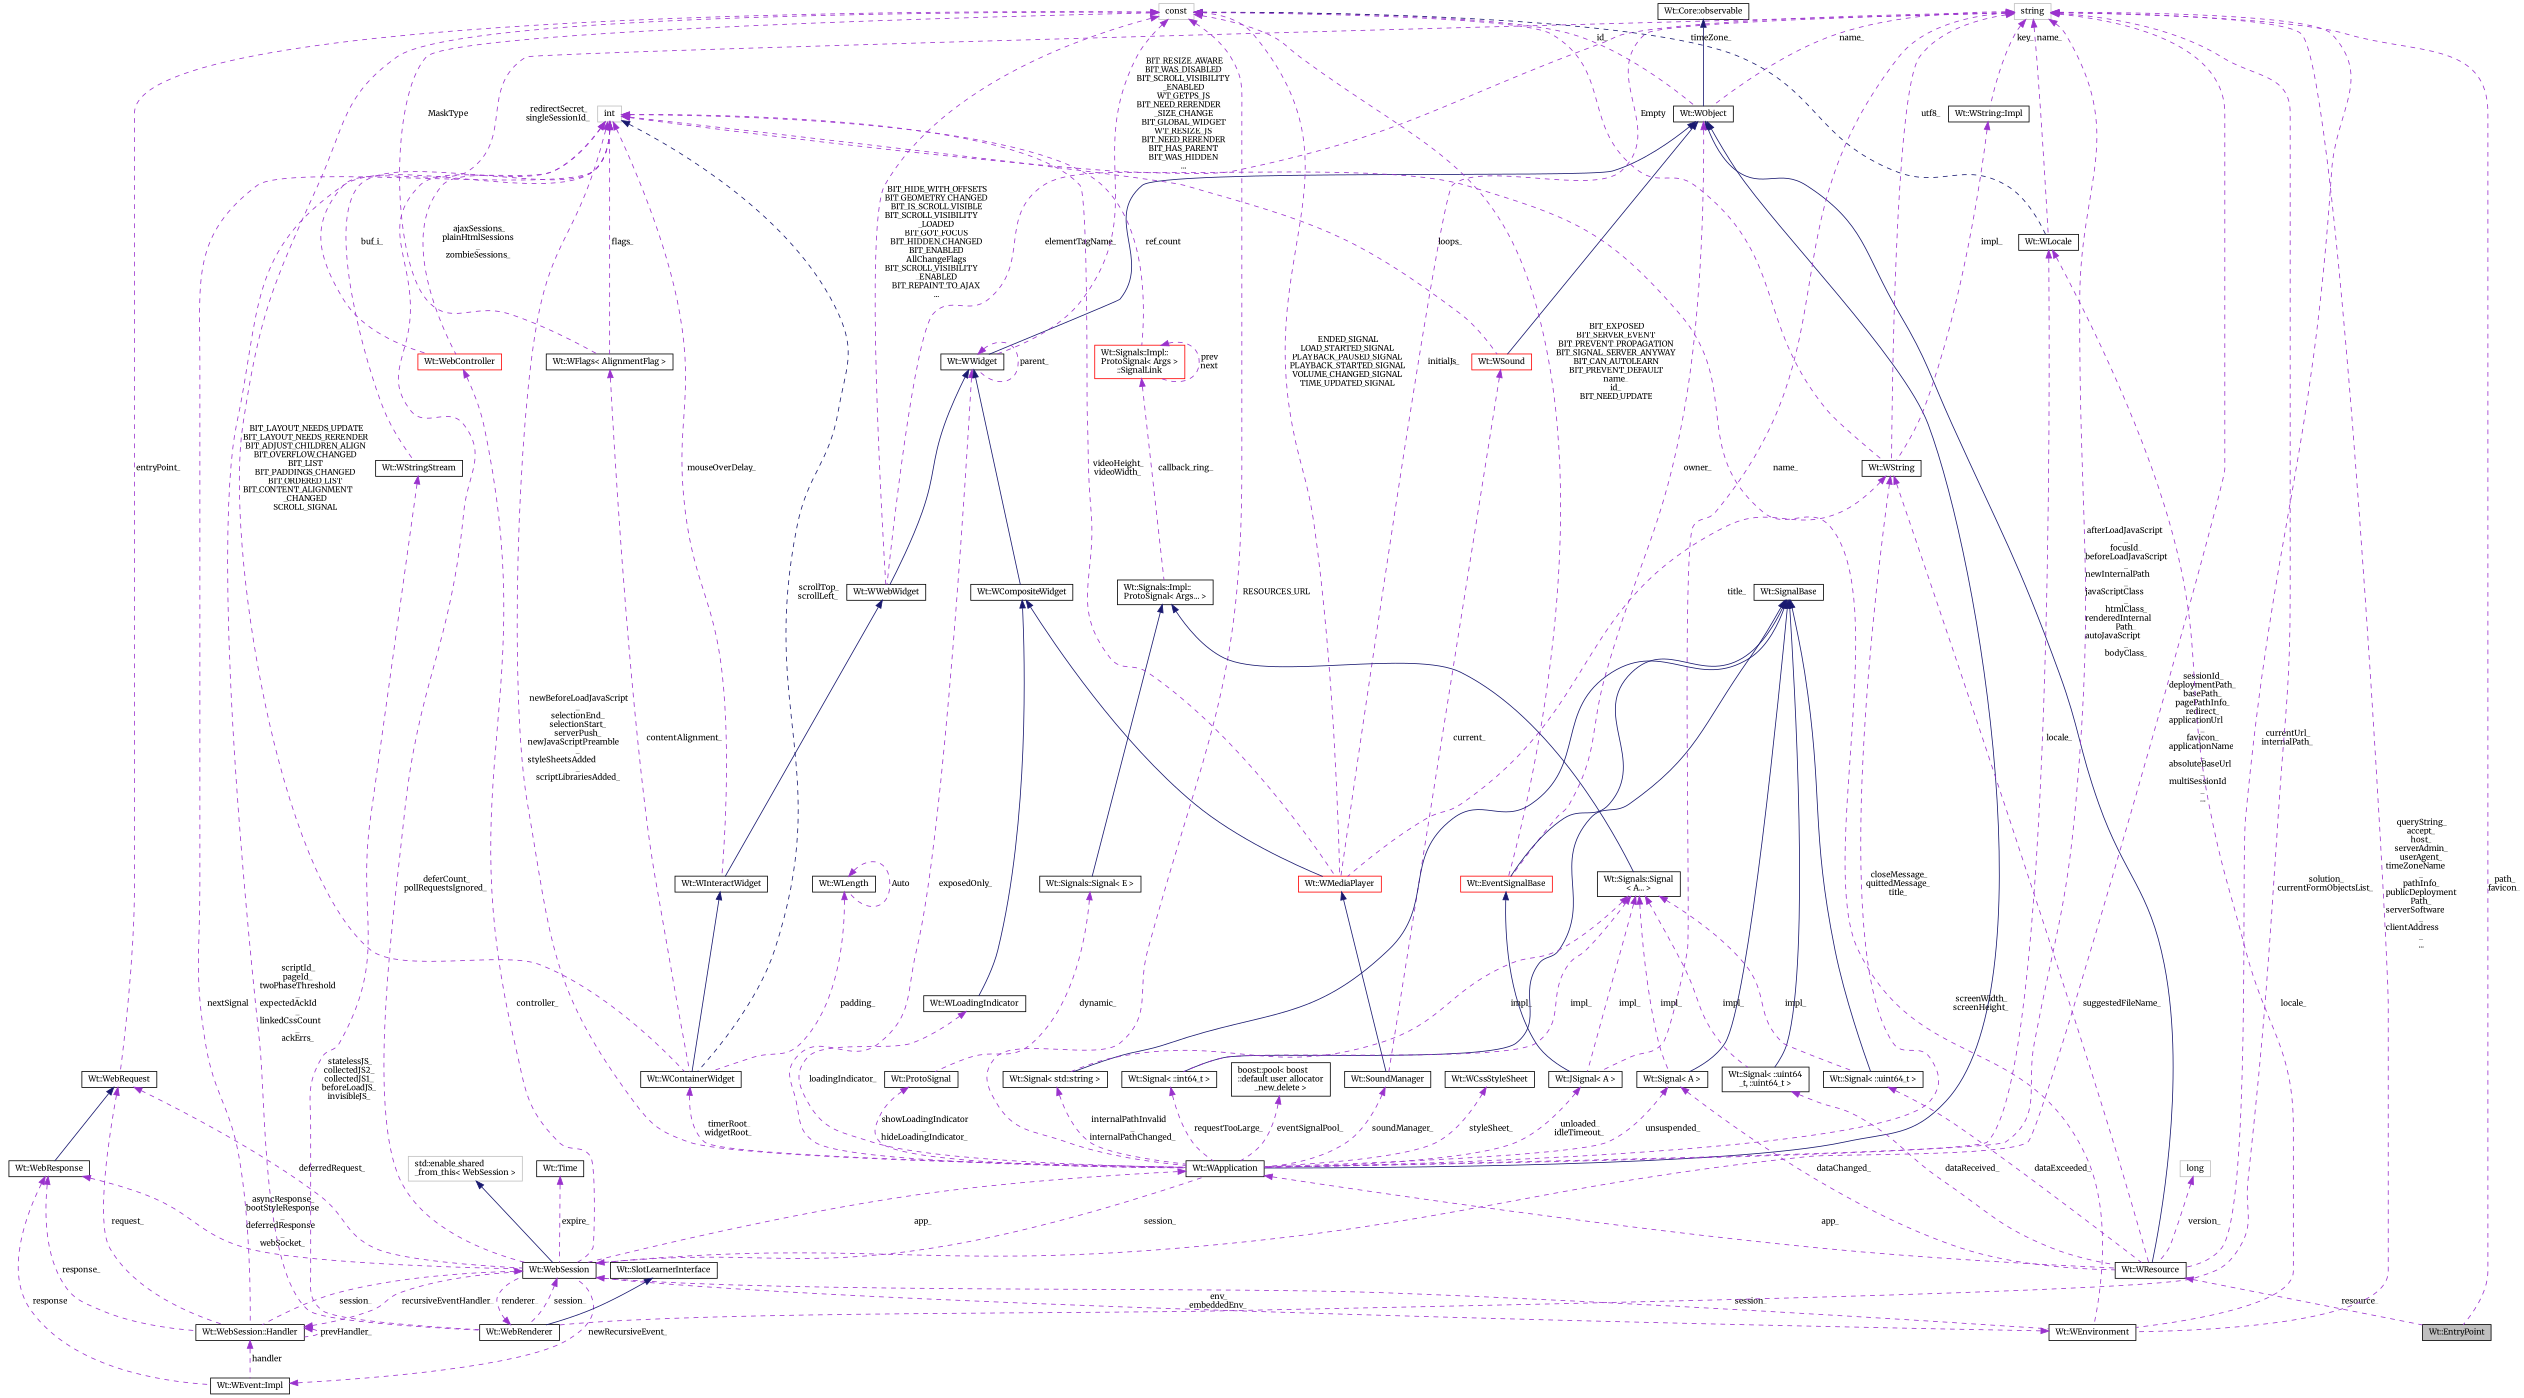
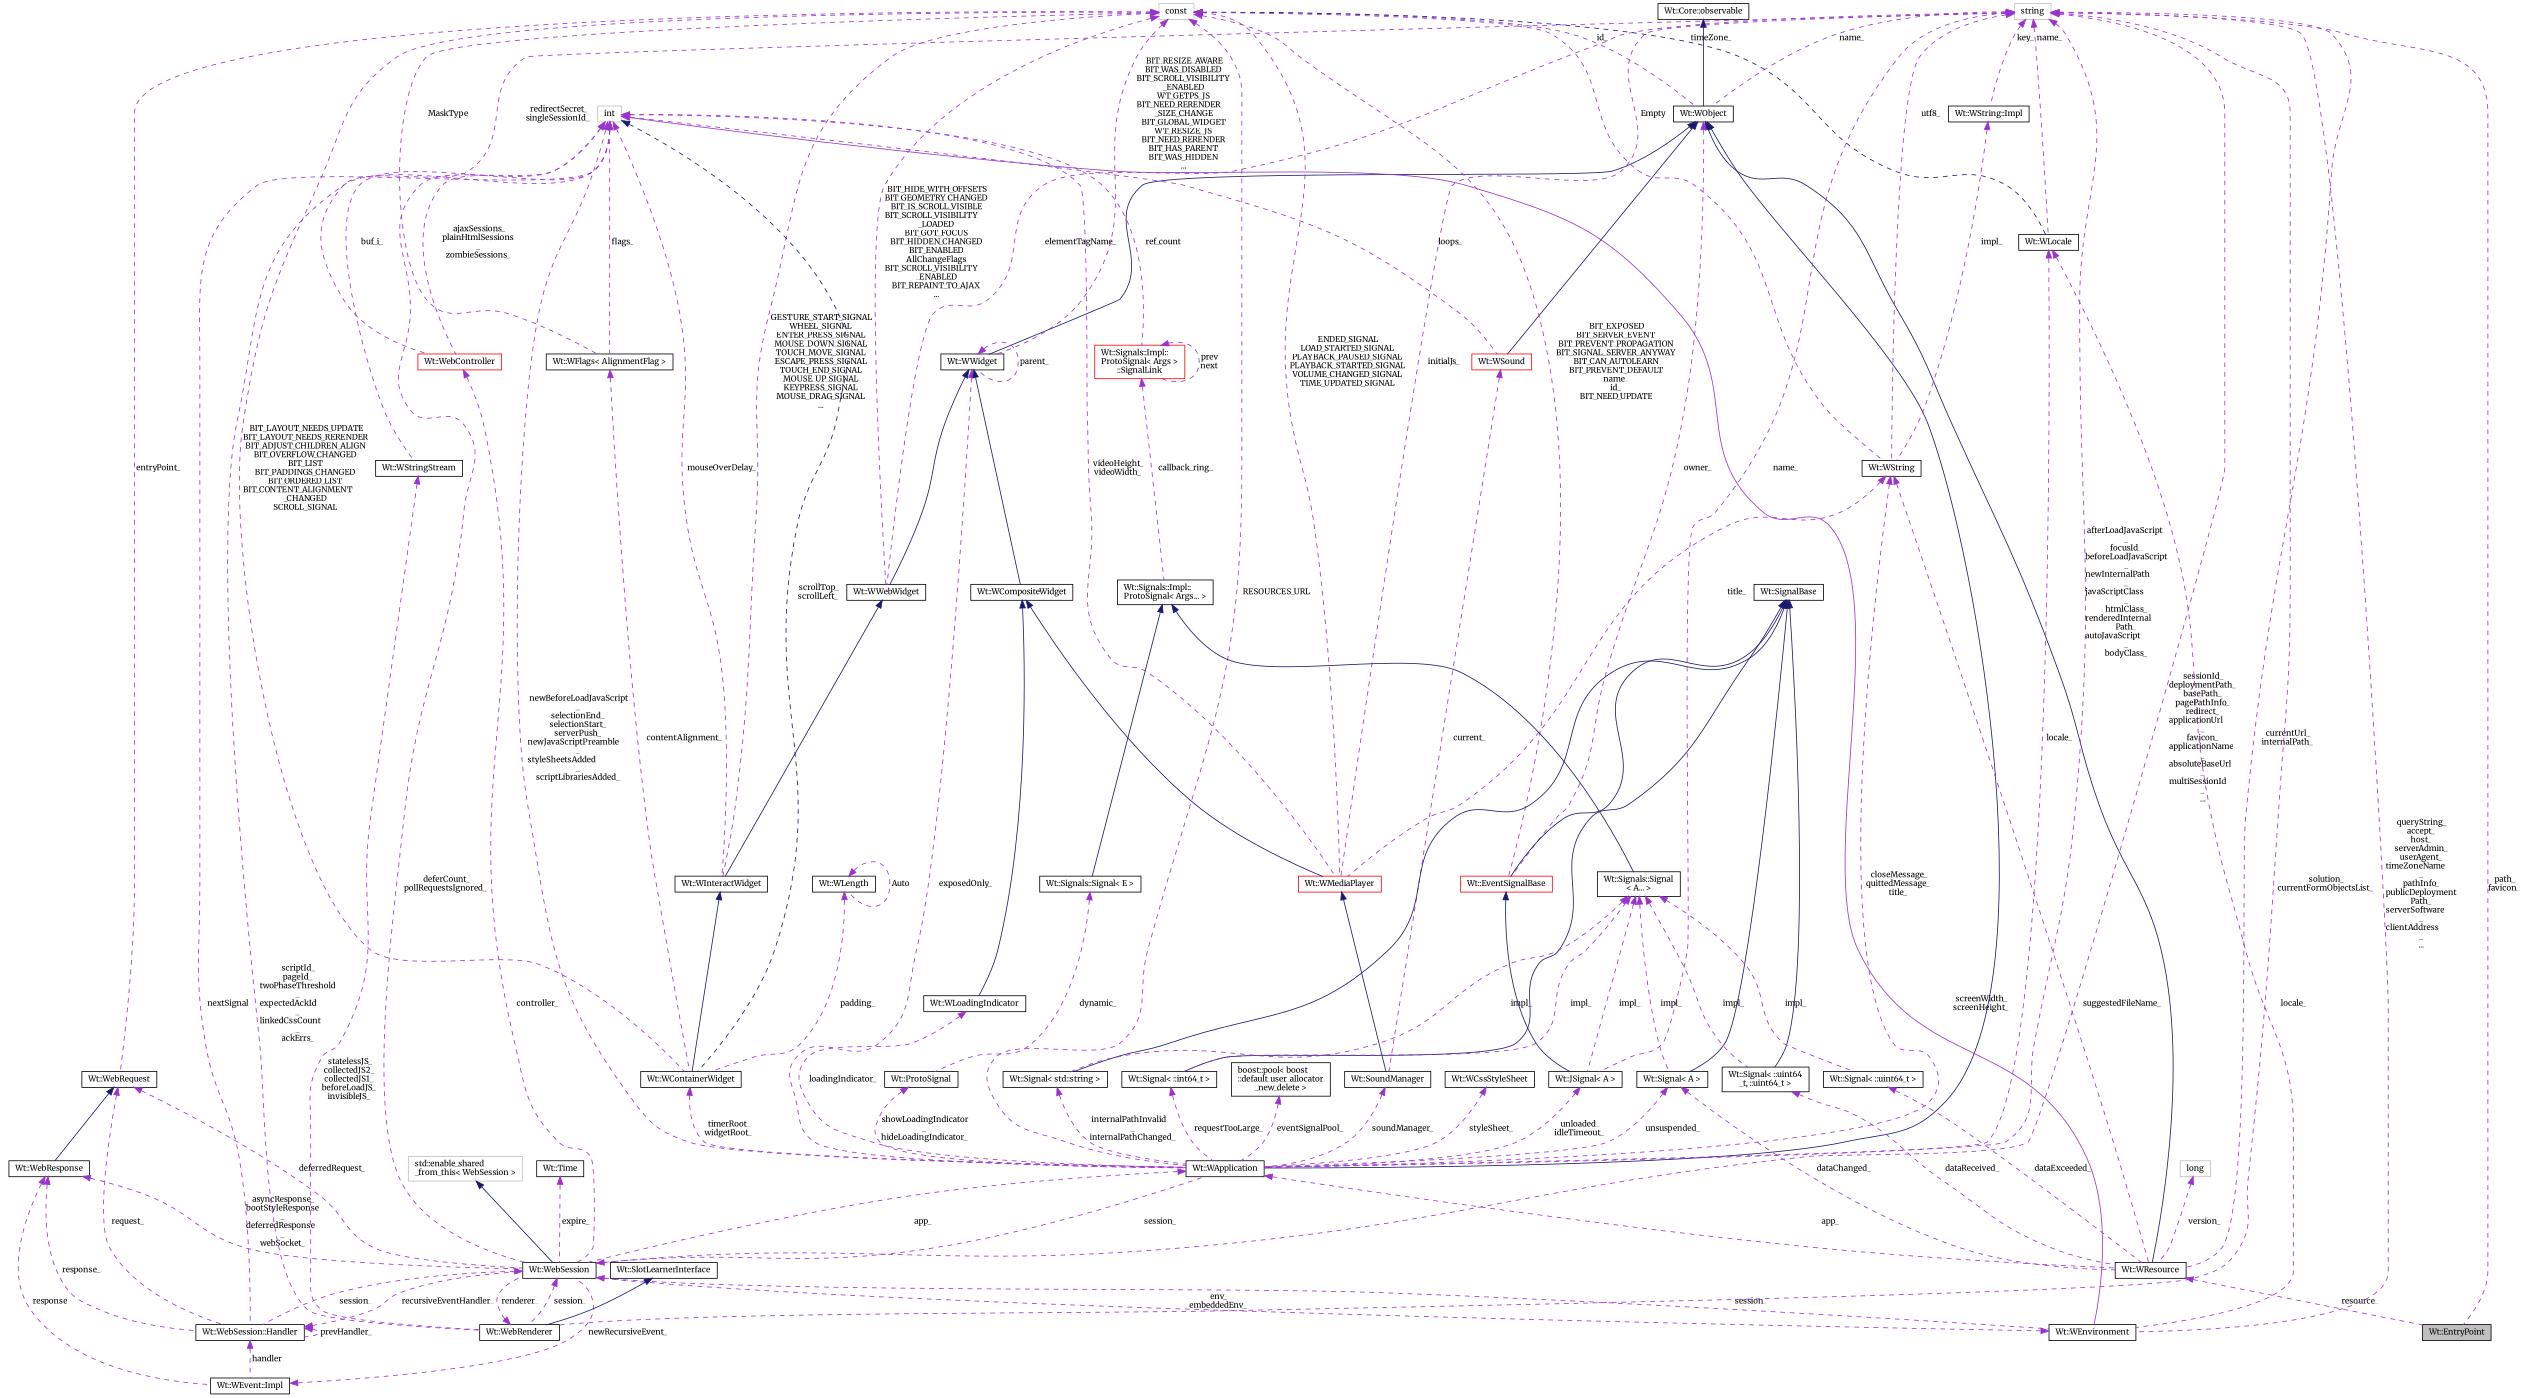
none -> (768, 317)
(1707, 363) -> (1707, 363)
(1820, 842) -> none
